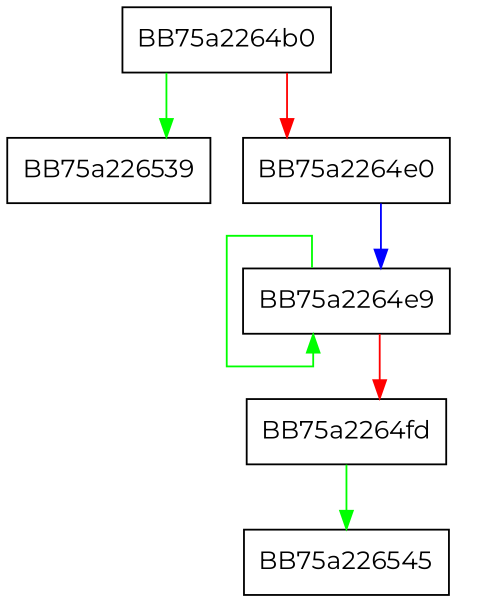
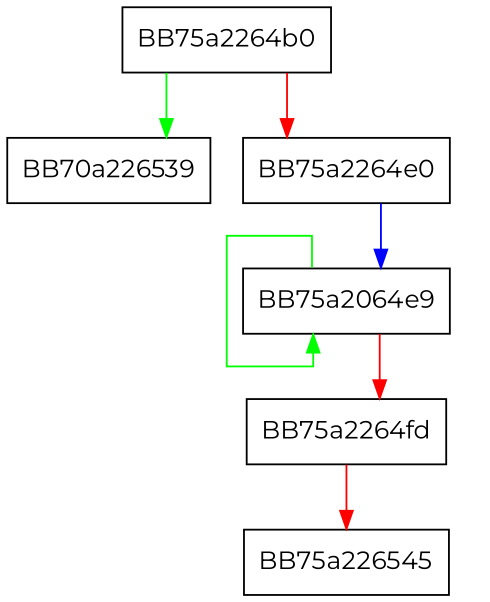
(109, 171) -> (109, 171)
(346, 301) -> (346, 301)
(346, 488) -> (346, 488)
